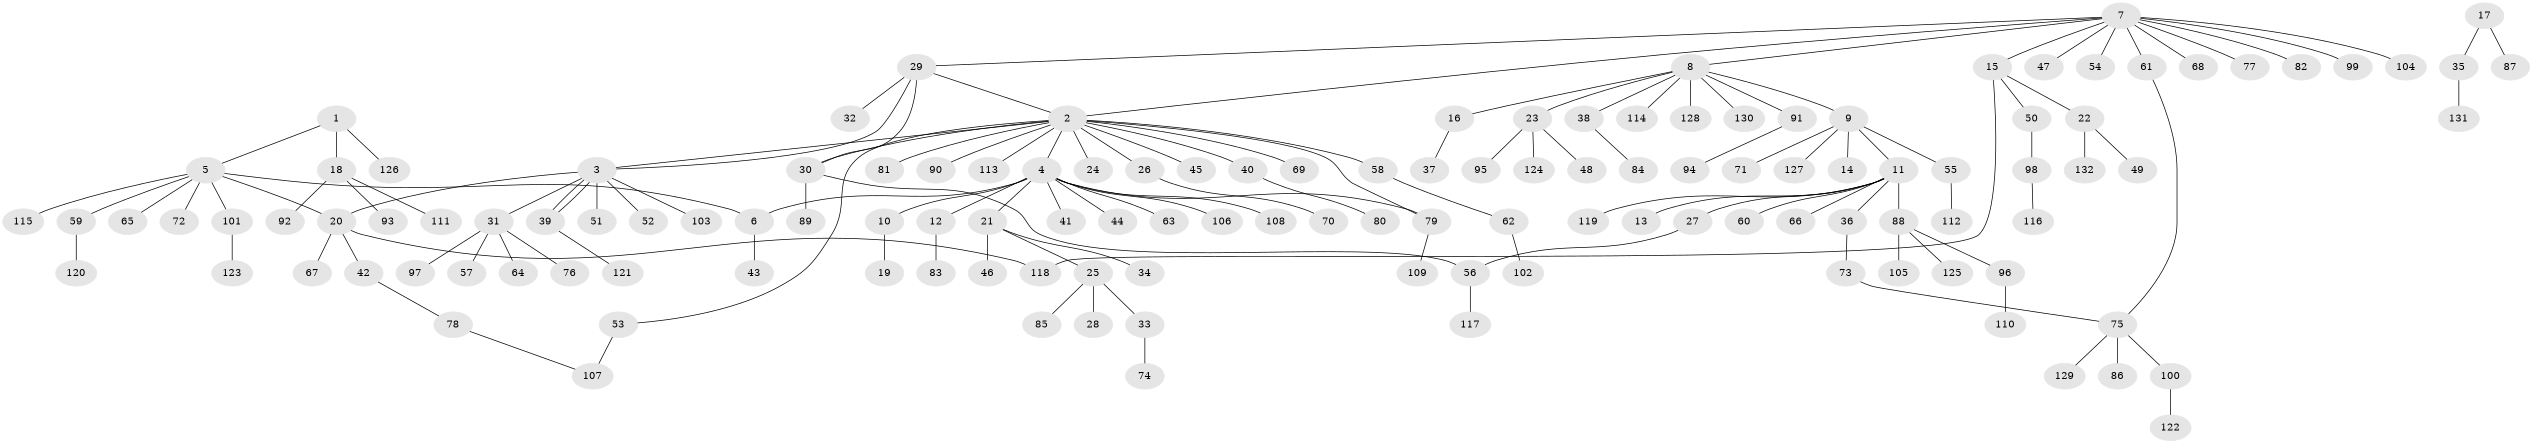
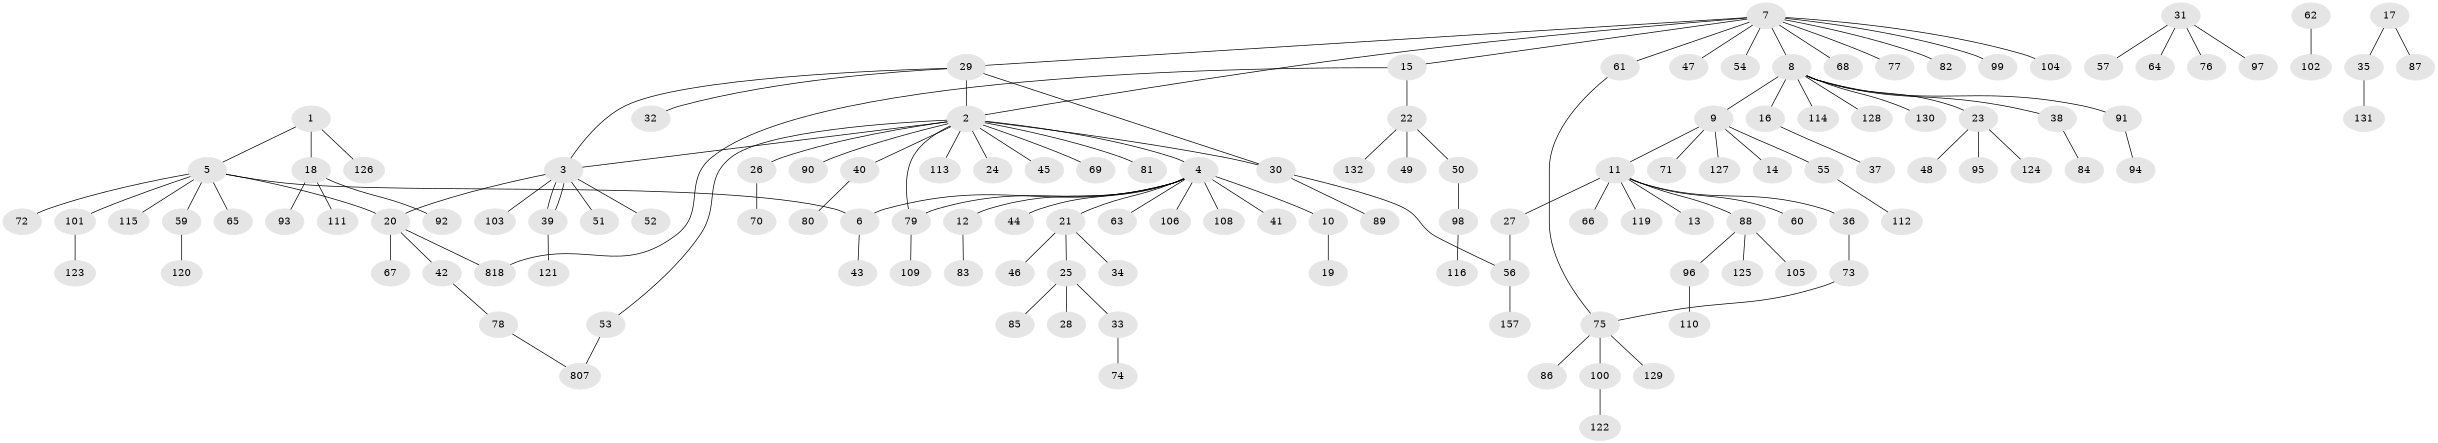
(2012, 93) -> (1433, 144)
(1378, 170) -> none
(545, 196) -> none
(1040, 273) -> (495, 273)
(1470, 325) -> (1510, 325)
(593, 376) -> (580, 376)
